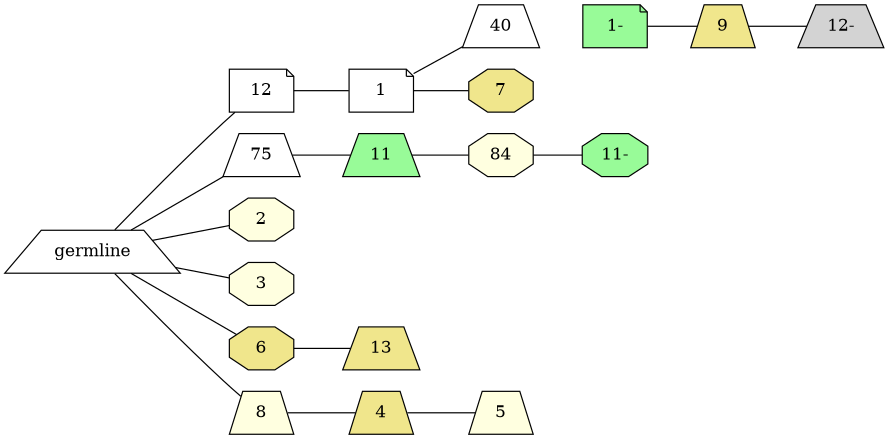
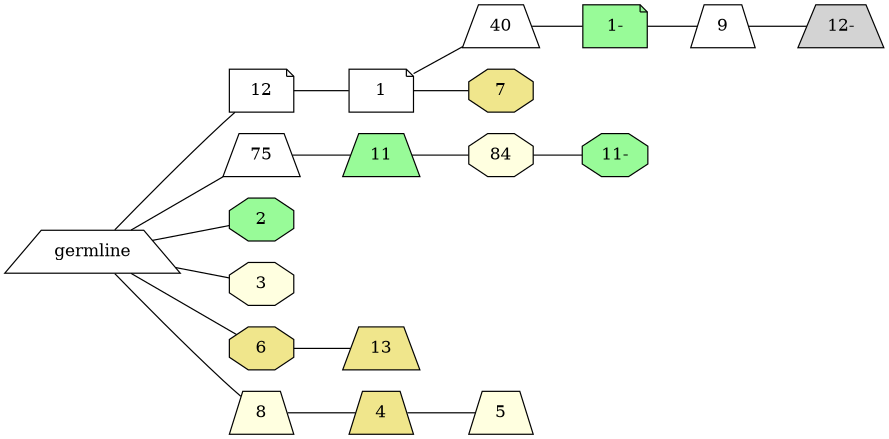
none -> (557, 26)
(723, 26) -> (723, 26)
(262, 220) -> (262, 220)
